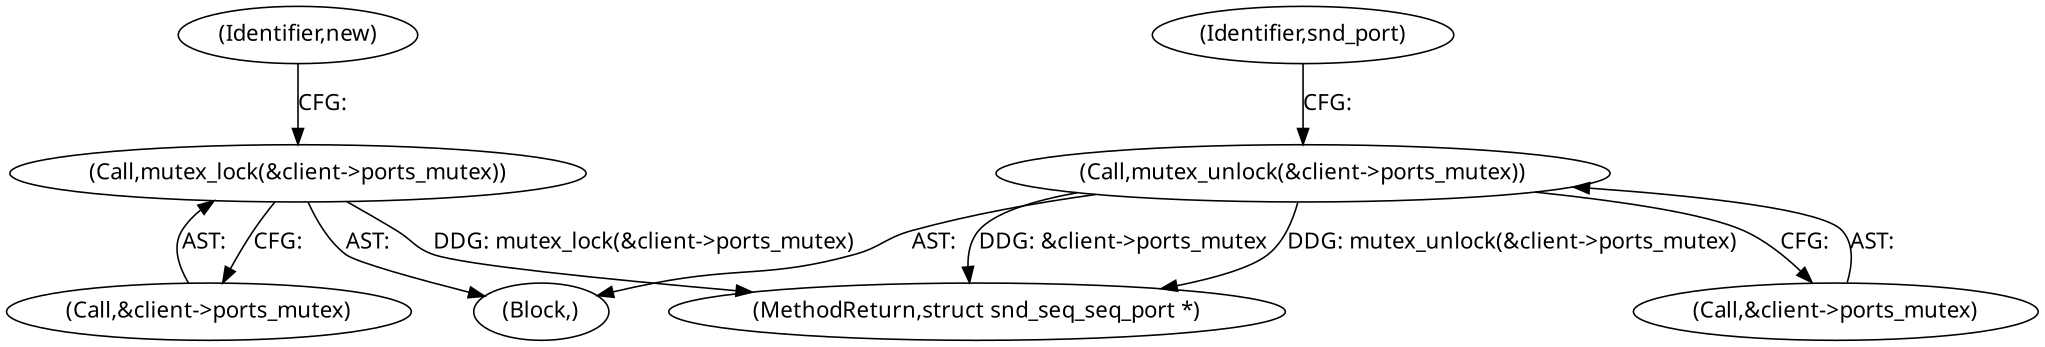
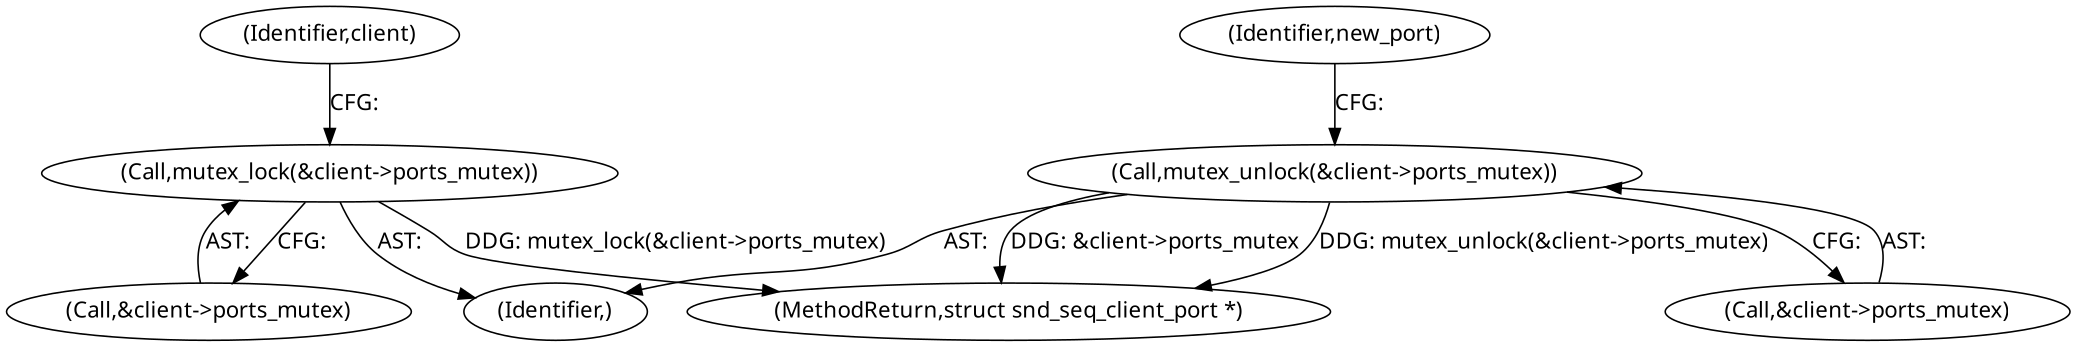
(298, 35) -> (330, 35)
(1303, 35) -> (1335, 35)
(541, 312) -> (556, 312)
(977, 312) -> (1009, 312)
